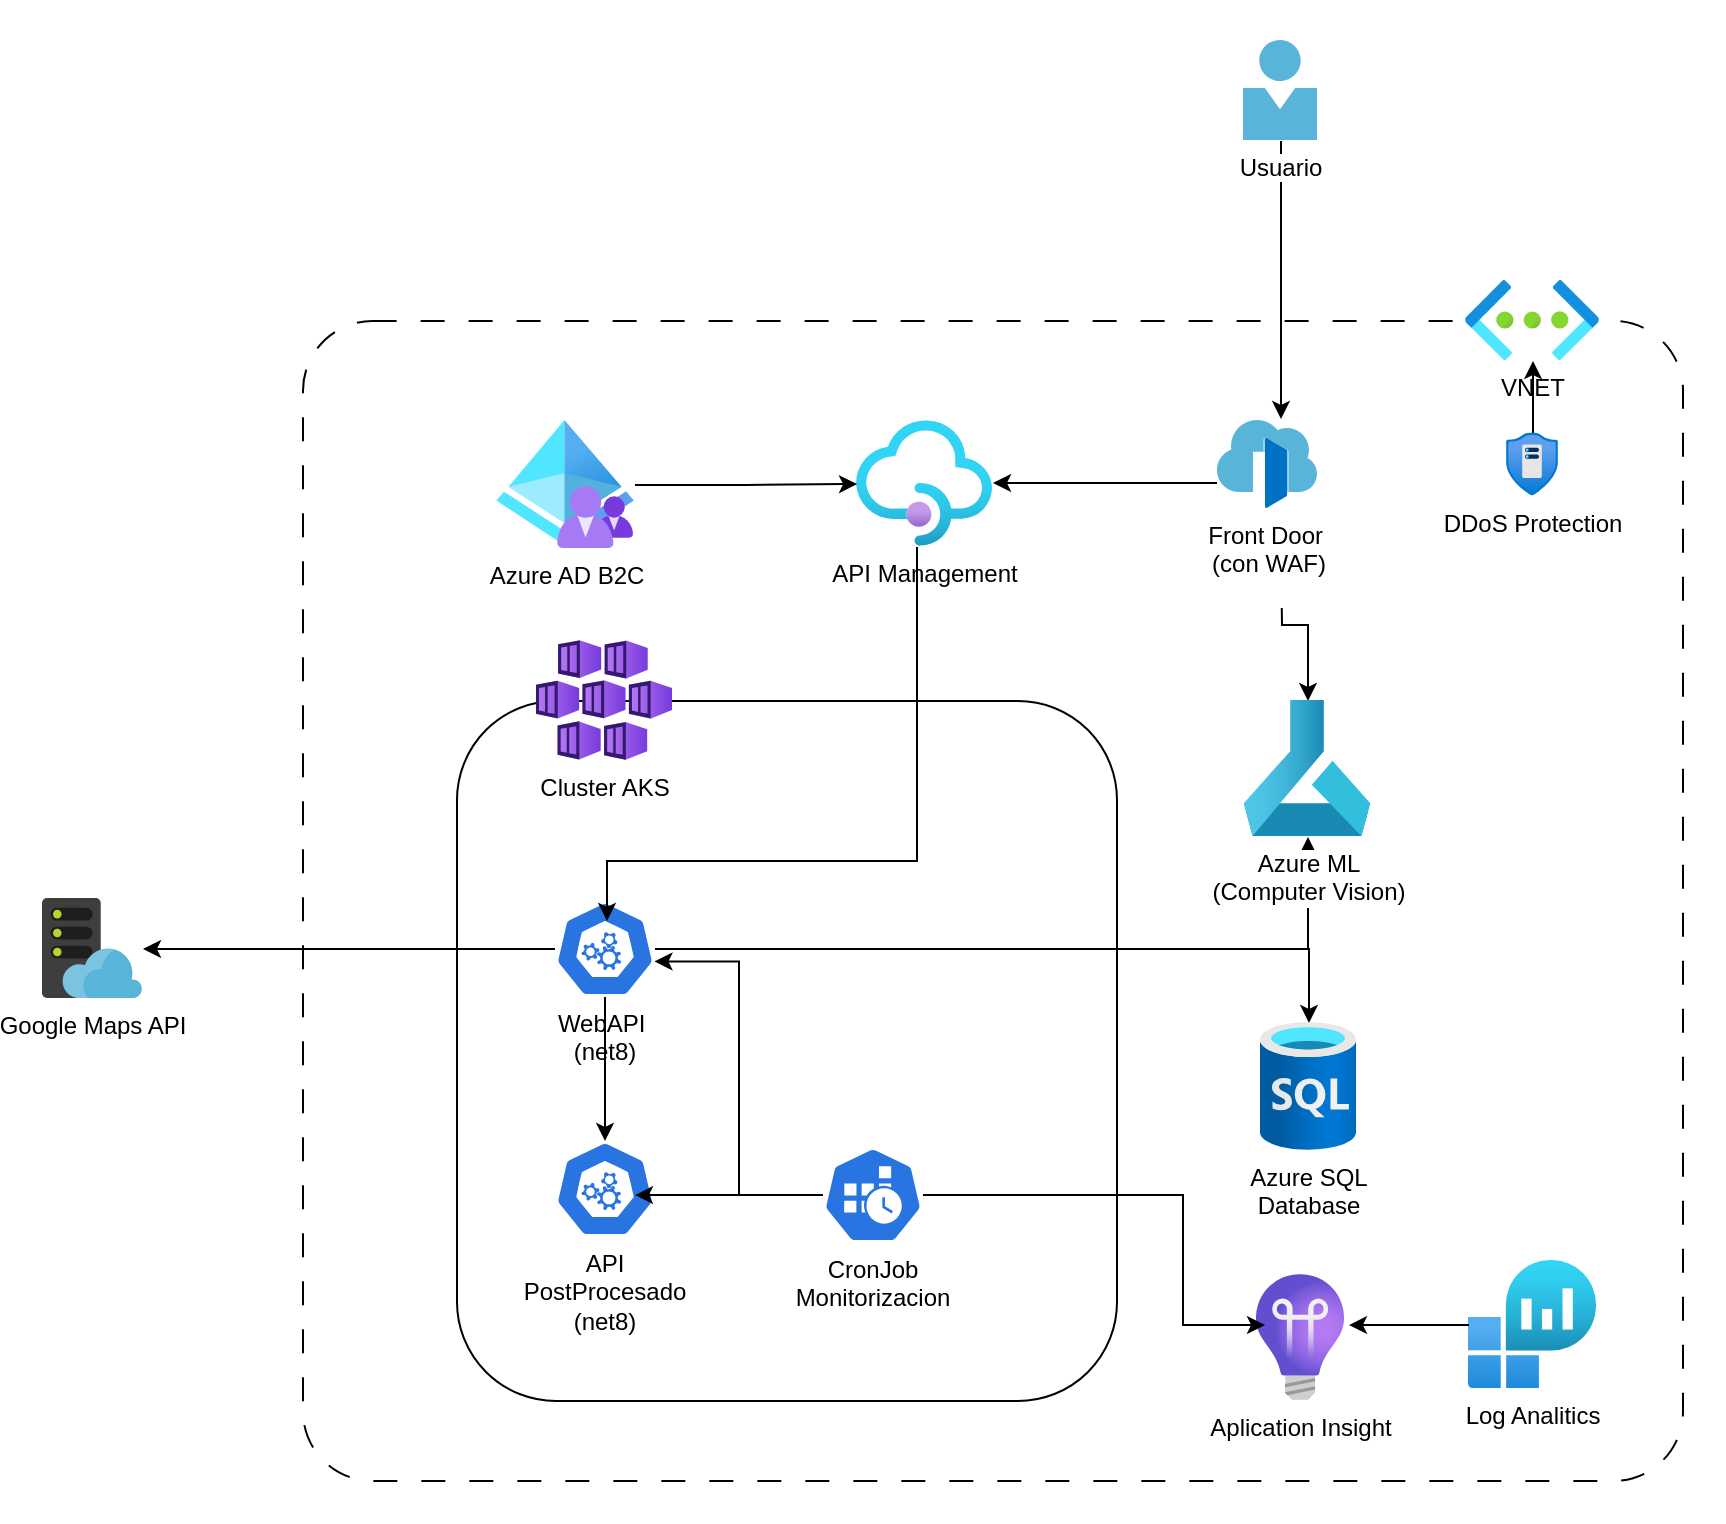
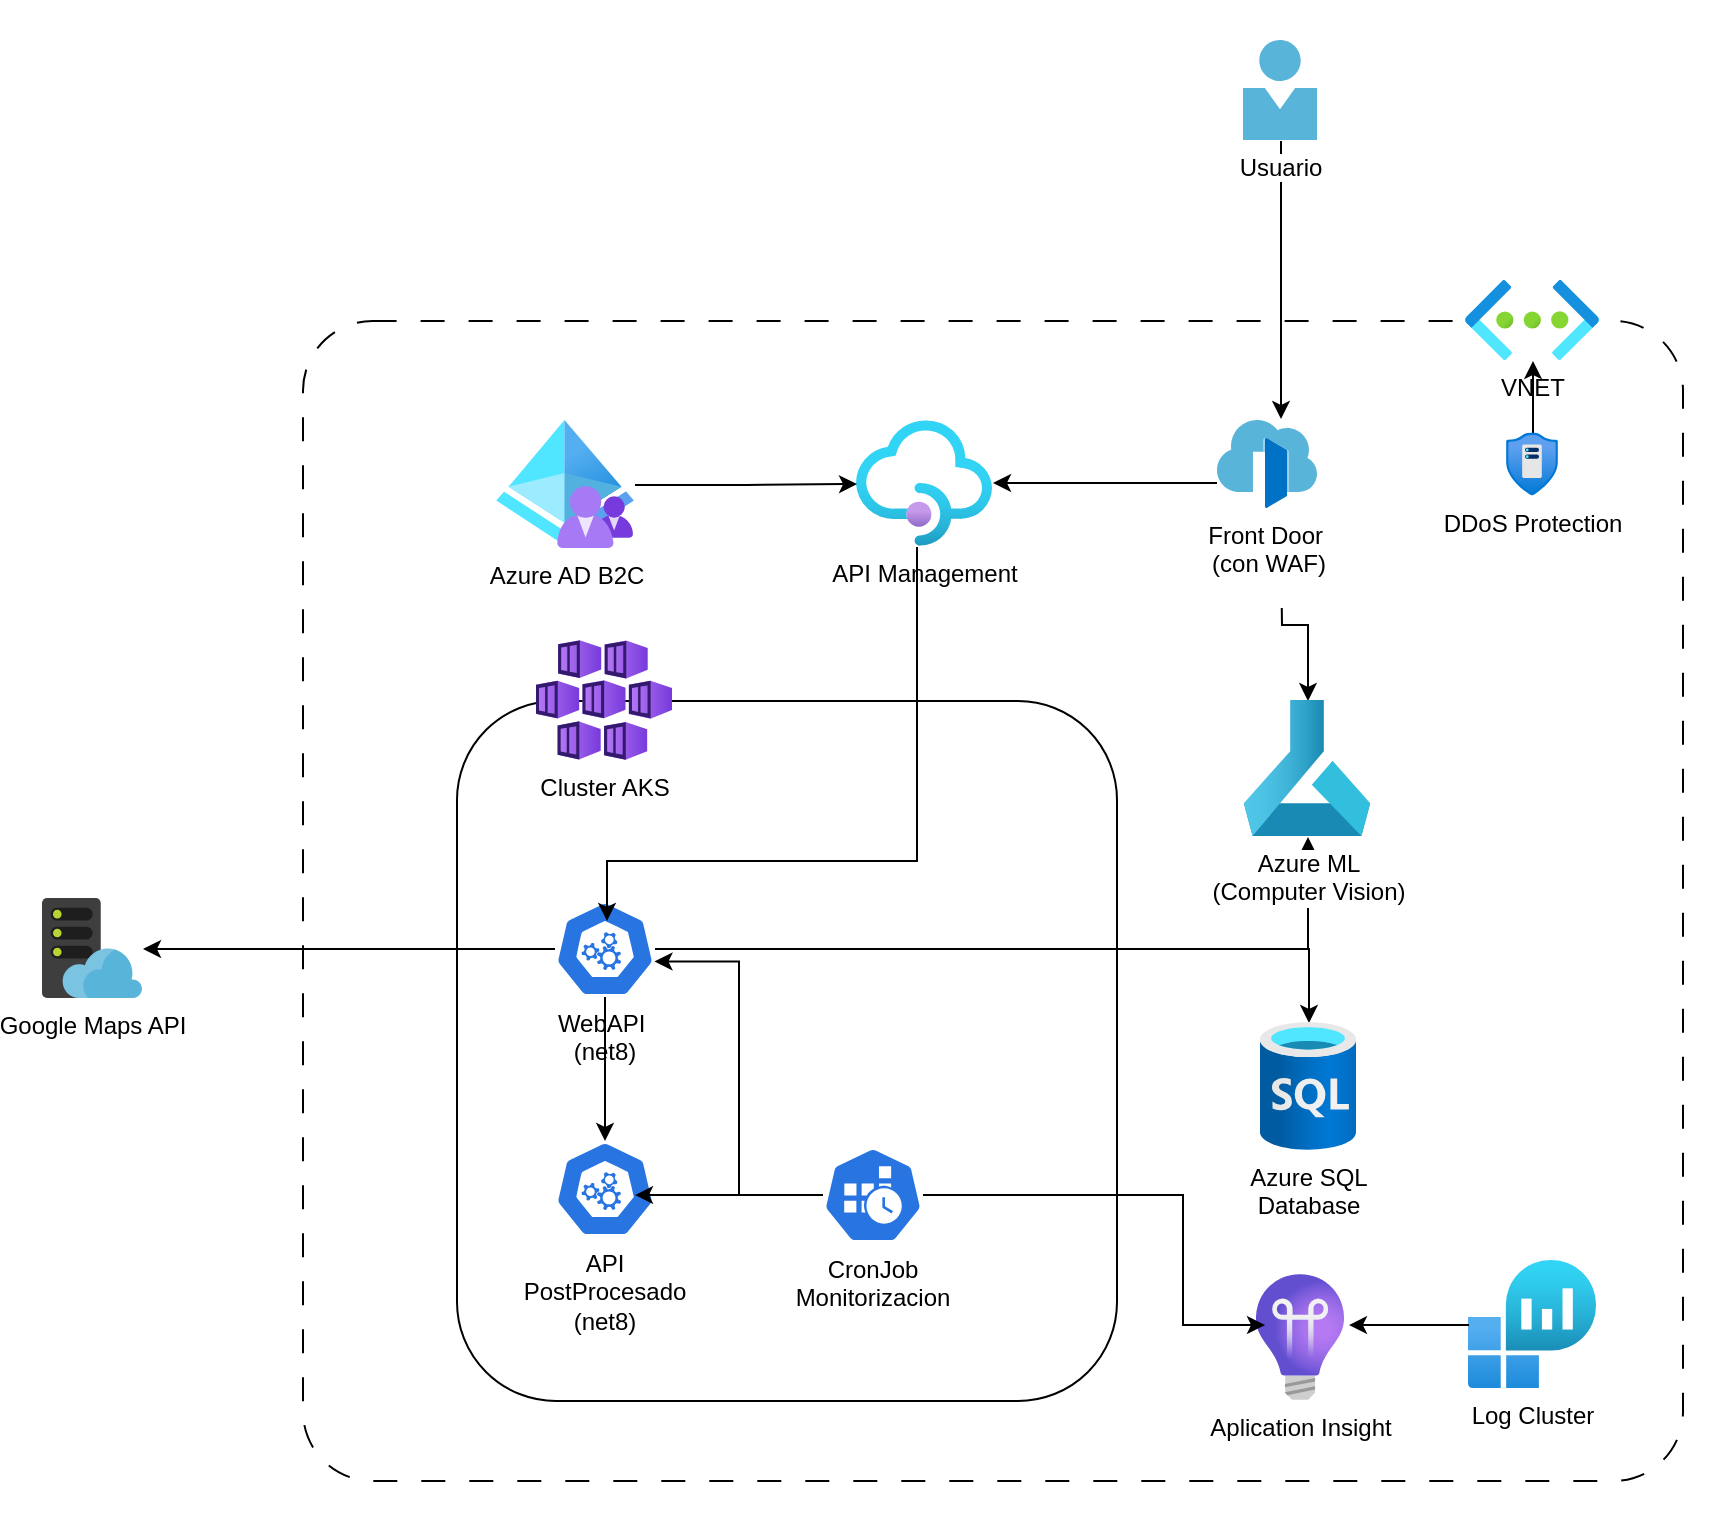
(1534, 1417) -> (1534, 1417)
